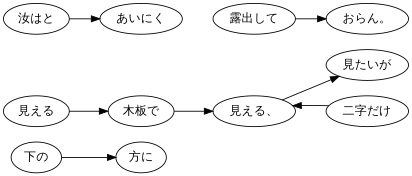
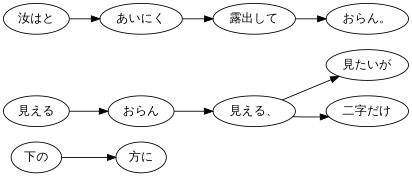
none -> (193, 19)
(315, 105) -> (306, 117)
(141, 111) -> (141, 111)
